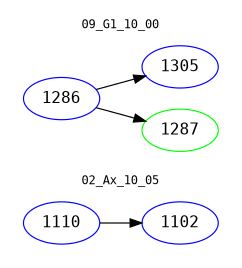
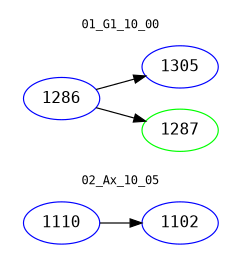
(121, 25) -> (121, 25)
